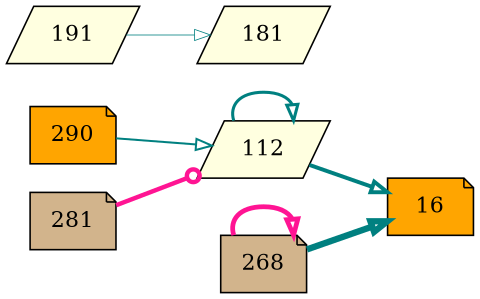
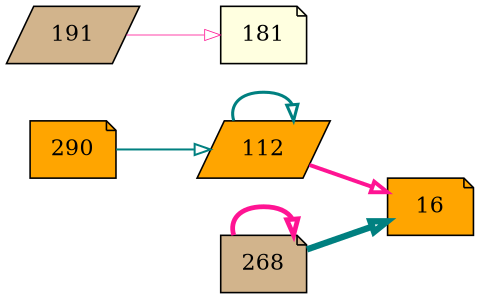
(73, 35) -> (73, 35)
(160, 35) -> (165, 35)
(264, 35) -> (264, 35)
(264, 149) -> (264, 149)
(341, 176) -> (341, 176)
(73, 221) -> none
